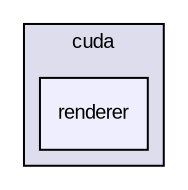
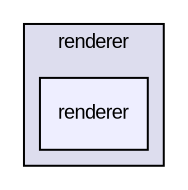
(94, 43) -> (94, 43)
